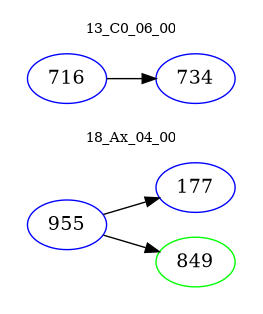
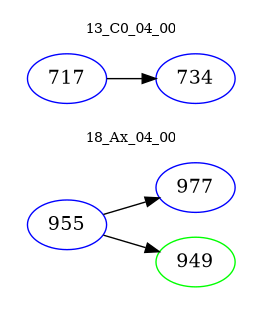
(131, 30) -> (131, 30)
(67, 79) -> (67, 79)
(196, 188) -> (196, 188)
(196, 262) -> (196, 262)
